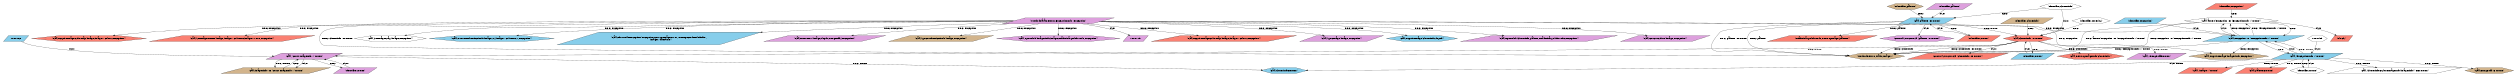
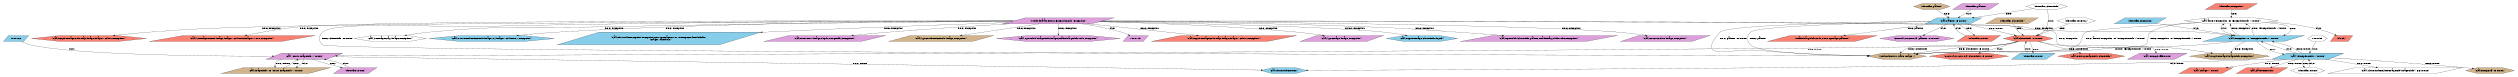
(1354, 28) -> (1355, 28)
(2133, 49) -> (2133, 49)
(1958, 56) -> (1969, 56)
